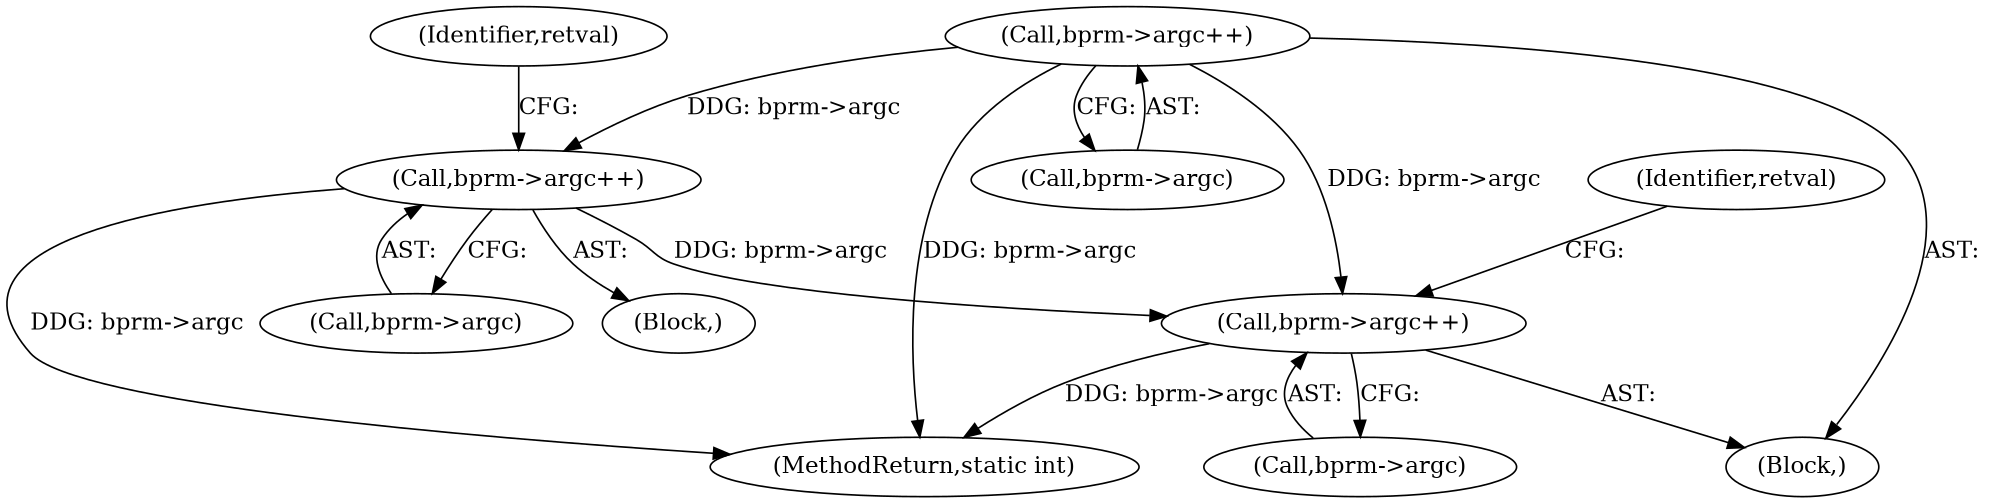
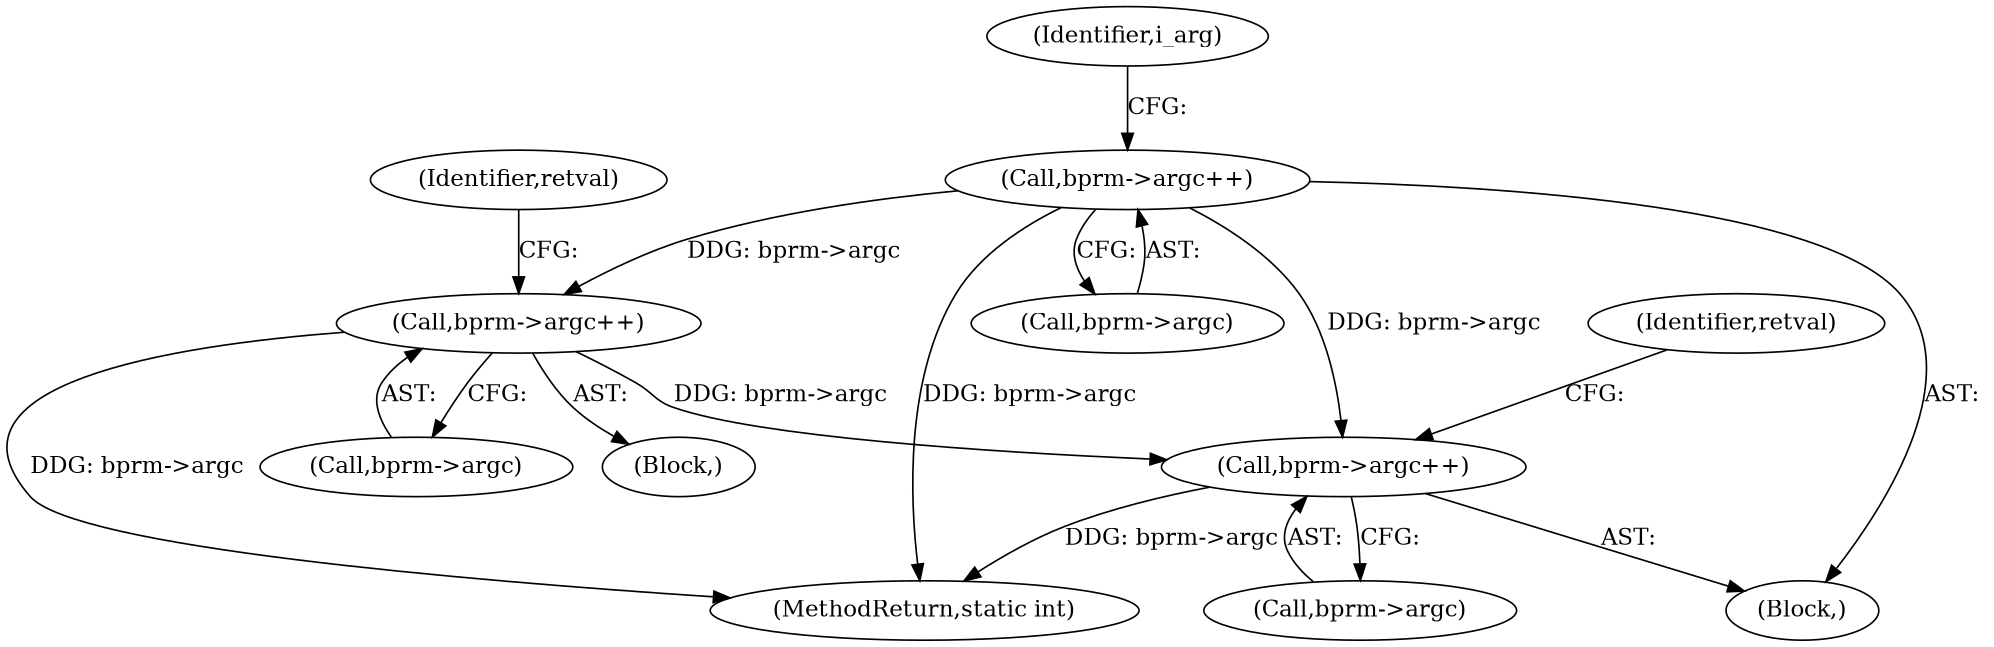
none -> (1128, 36)
